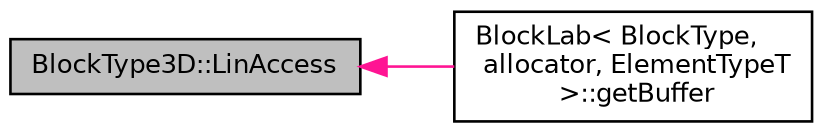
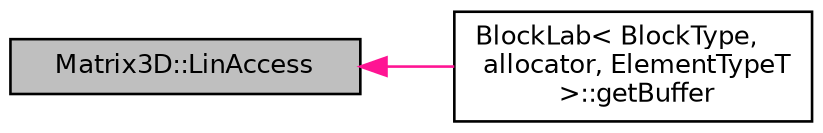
(185, 67) -> (185, 67)
